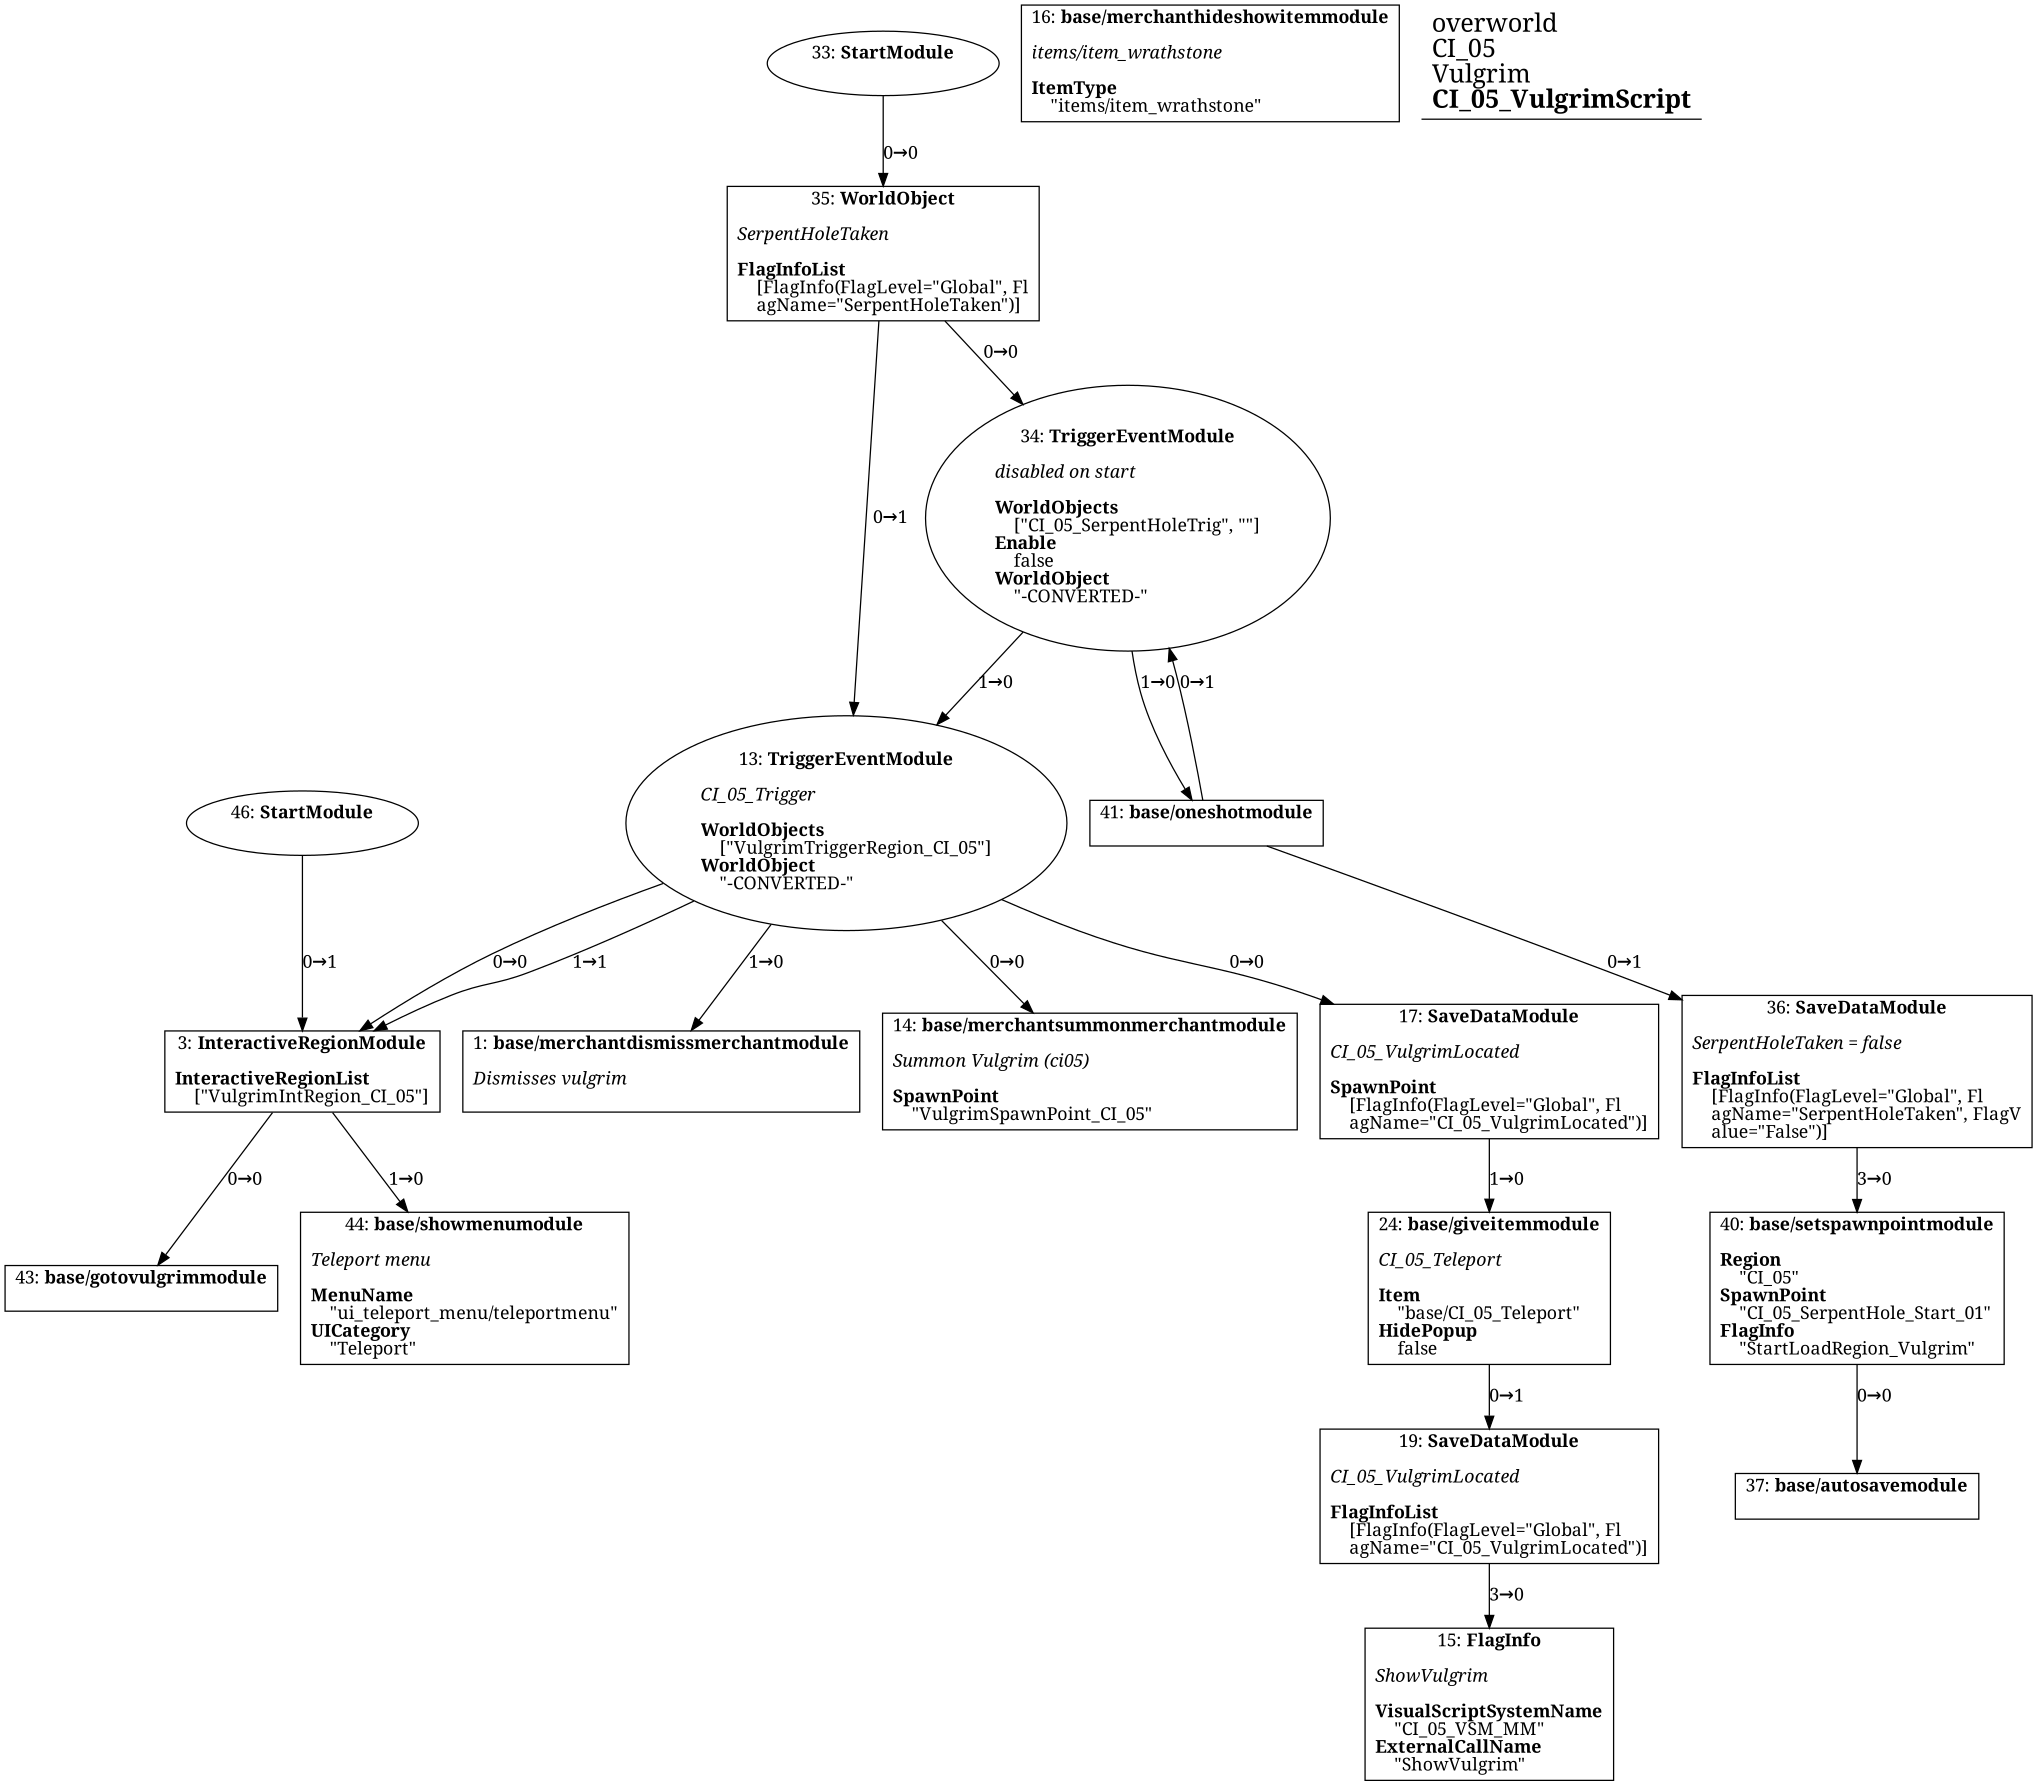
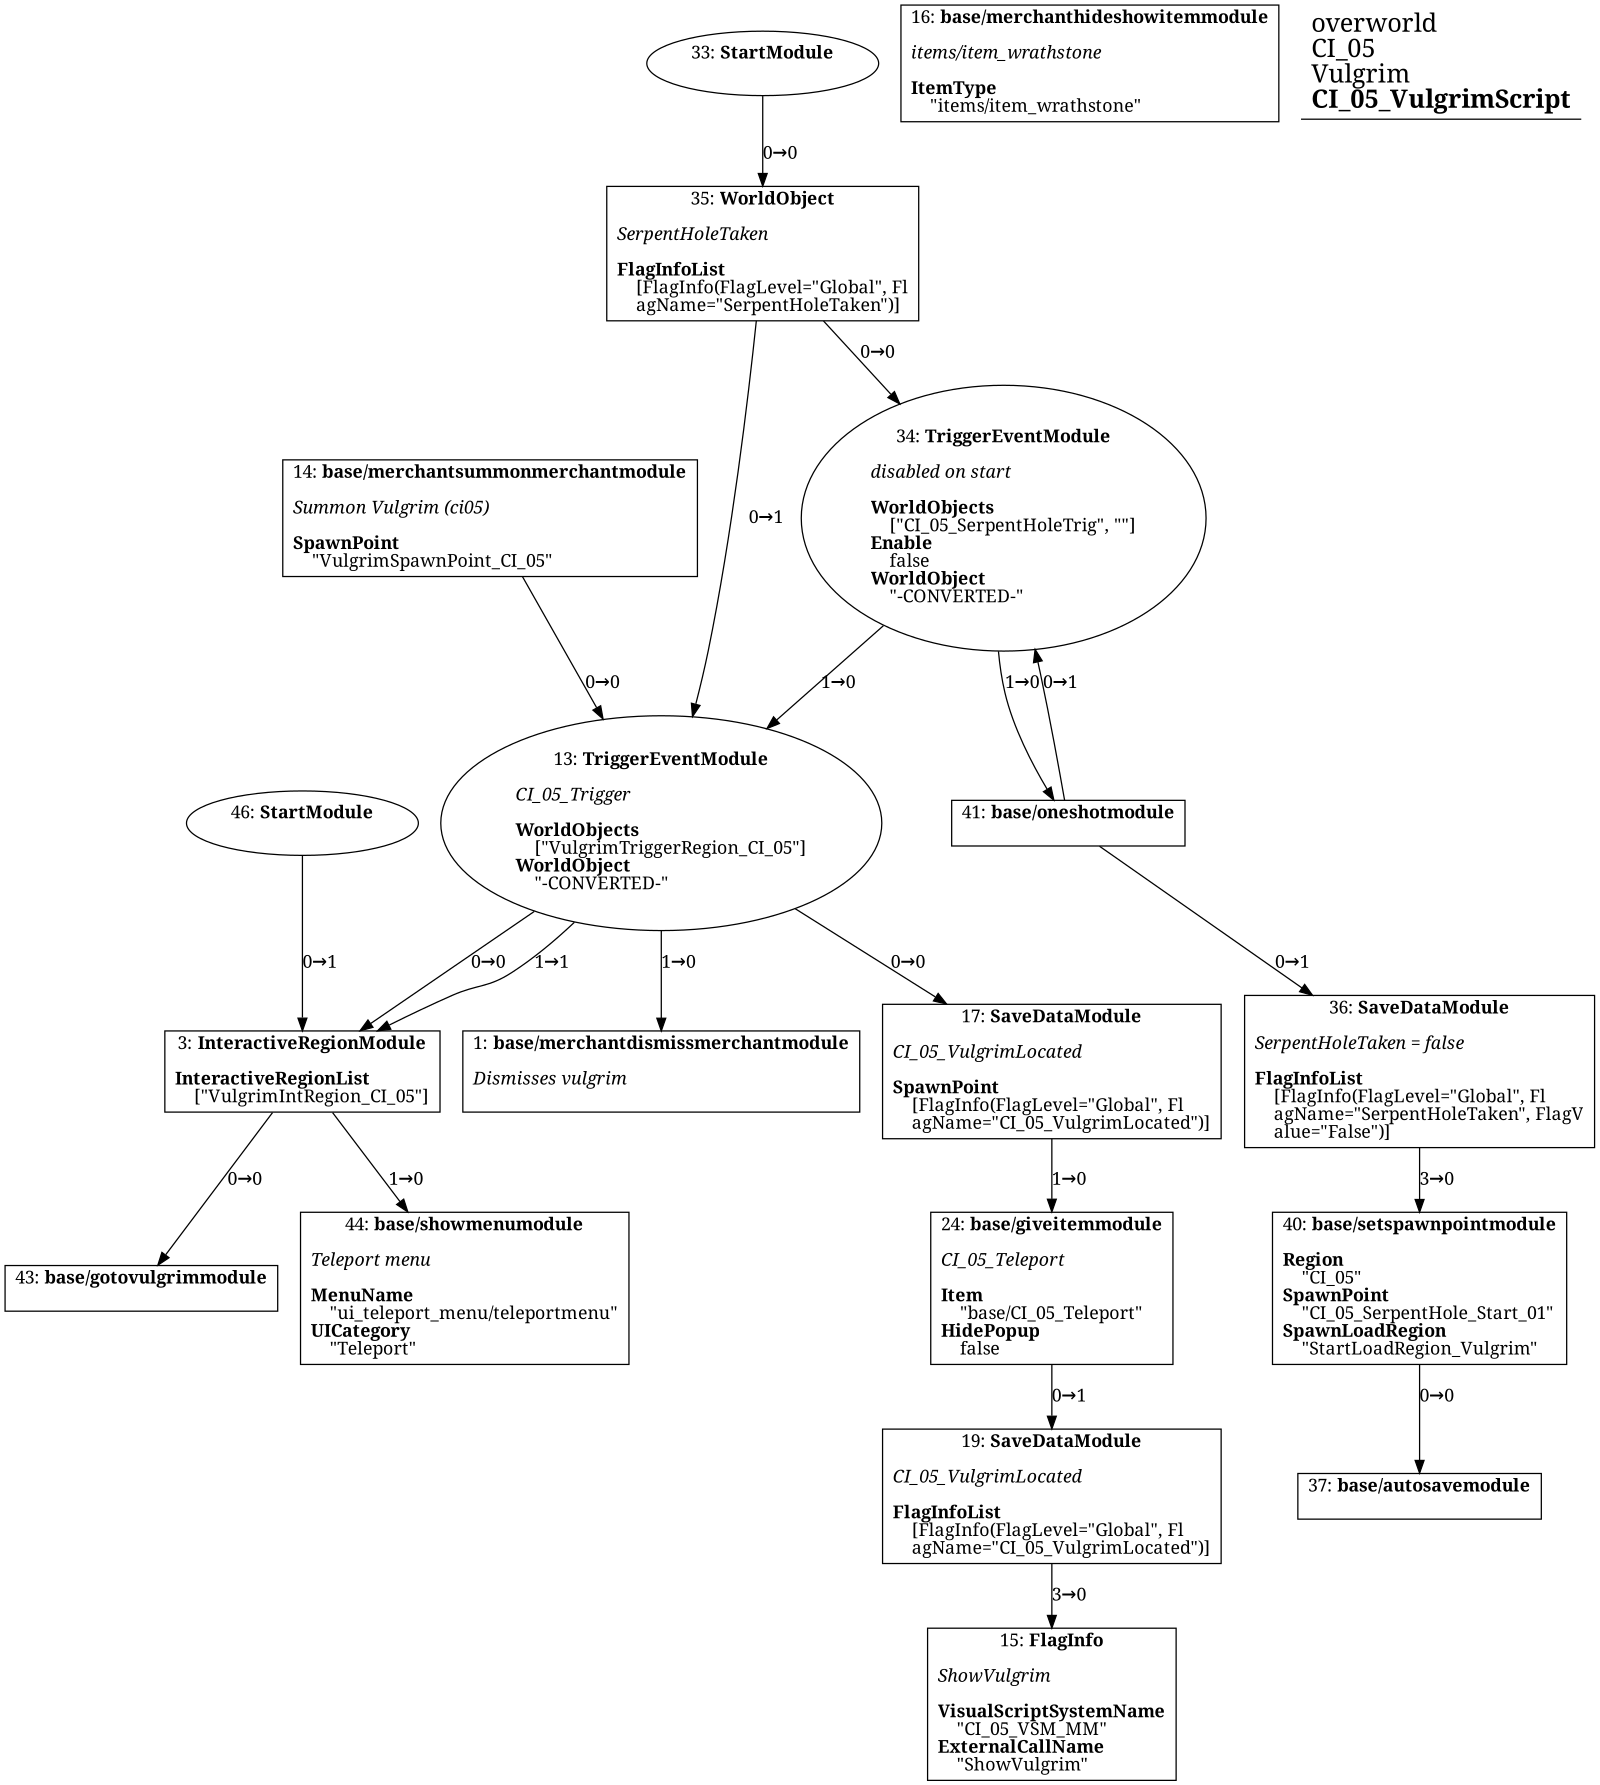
(983, 962) -> (560, 642)
(1758, 1331) -> (1365, 1331)
